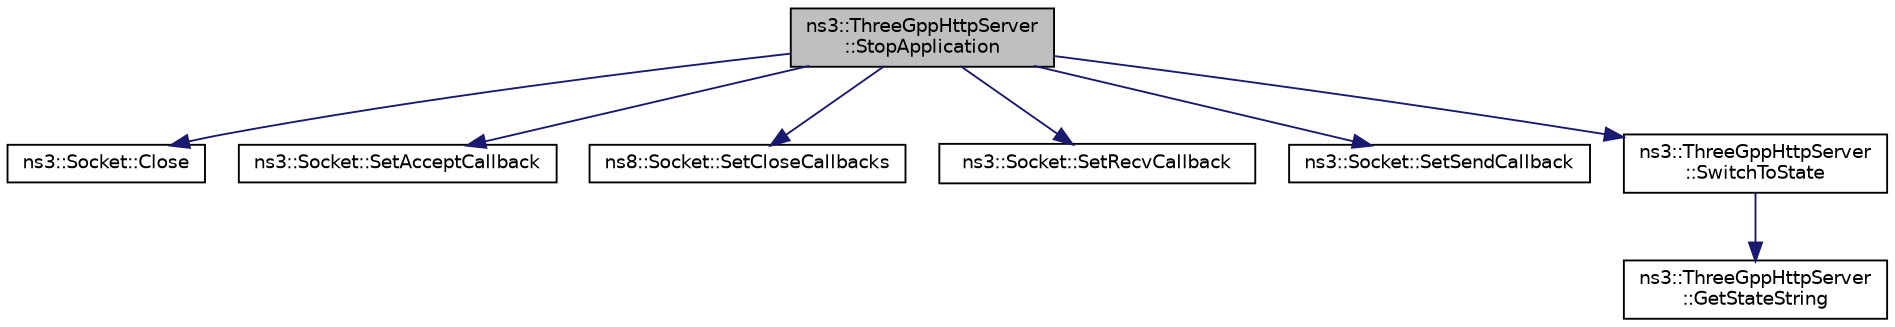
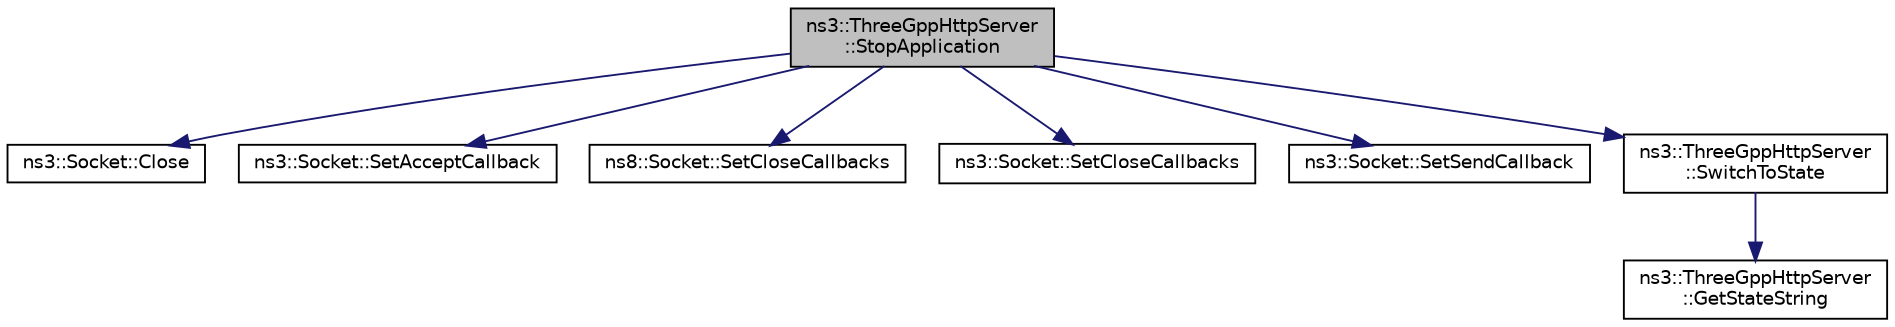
(1097, 164) -> (1097, 164)
